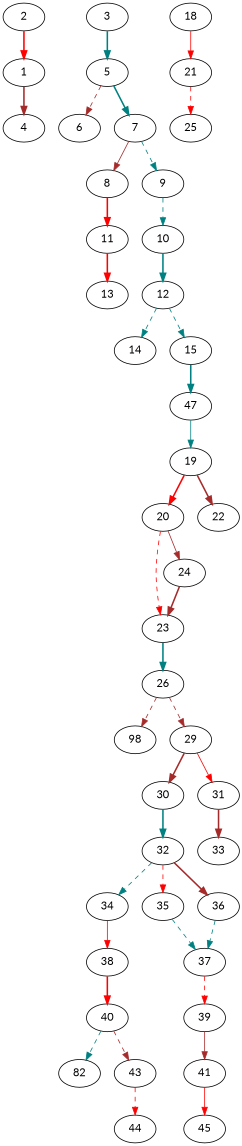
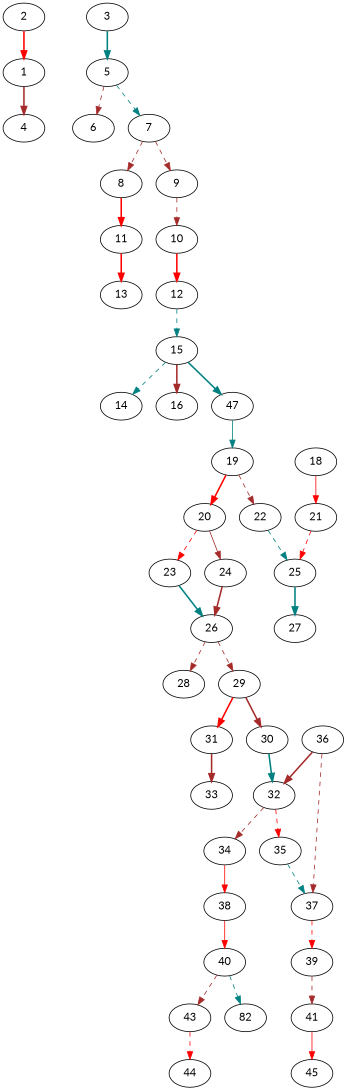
(119, 97) -> (126, 97)
(123, 153) -> (137, 153)
(147, 153) -> (161, 153)
(163, 208) -> (177, 208)
(163, 263) -> (177, 263)
(151, 319) -> (152, 376)
none -> (177, 406)
(203, 486) -> (245, 486)
none -> (275, 542)
(175, 597) -> (220, 597)
none -> (295, 629)
(135, 740) -> (184, 684)
(203, 764) -> (227, 709)
(138, 876) -> (252, 820)
(188, 876) -> (301, 765)
(213, 931) -> (318, 819)
(107, 986) -> (225, 931)
(205, 1042) -> (312, 986)
